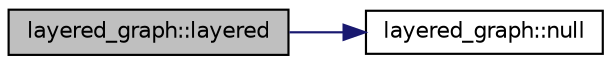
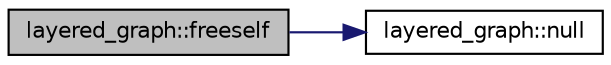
(149, 32) -> (149, 32)
